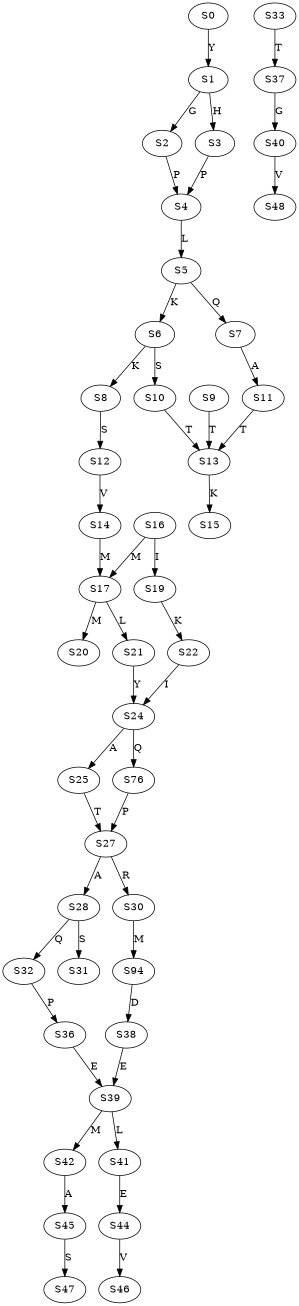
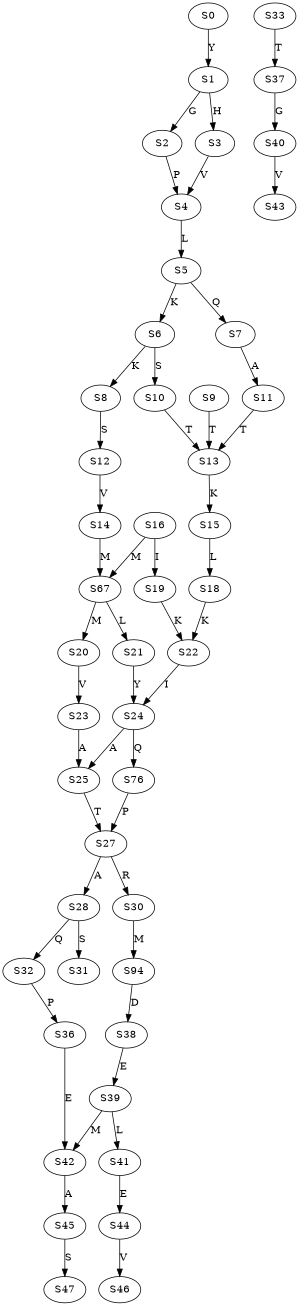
(204, 175) -> (204, 175)
(275, 207) -> (275, 207)
(100, 589) -> (100, 589)
none -> (210, 589)
none -> (79, 717)
(85, 1064) -> (65, 1095)
